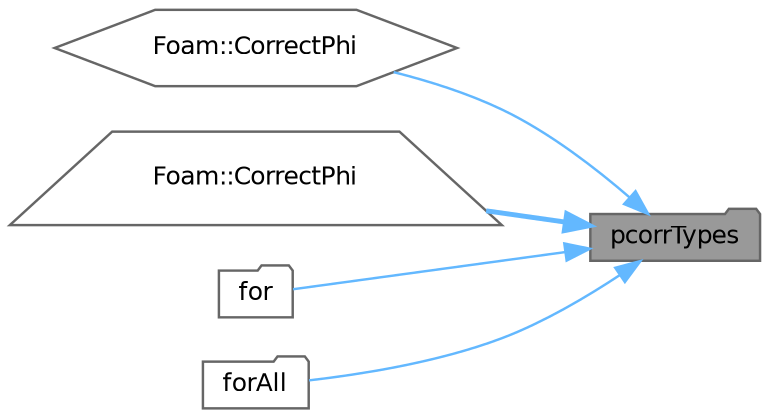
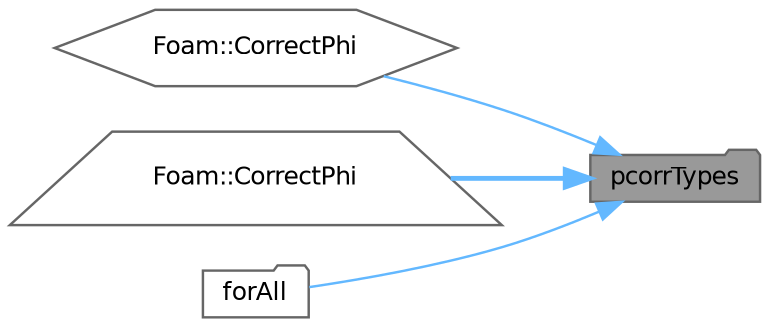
(256, 294) -> none
